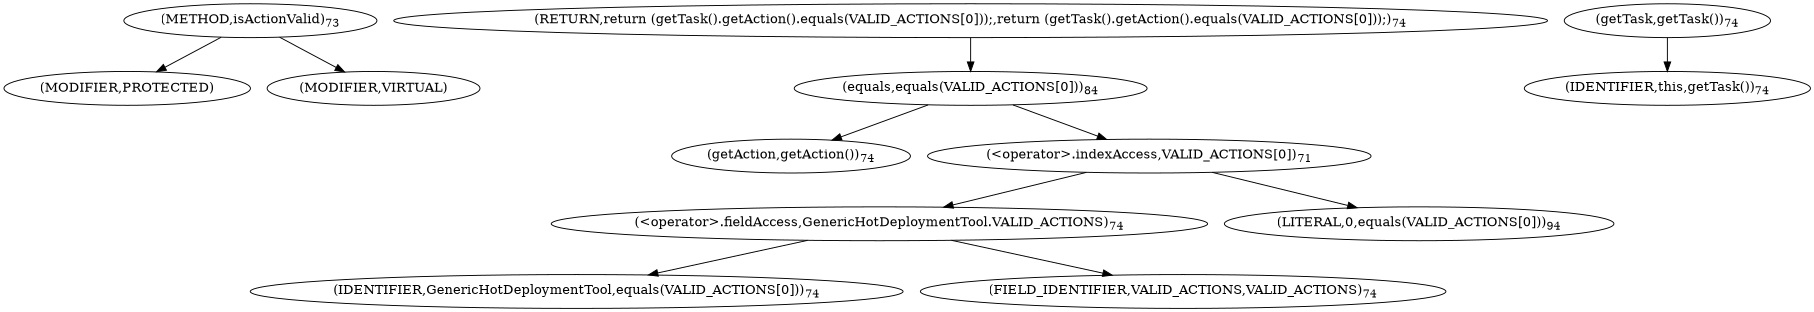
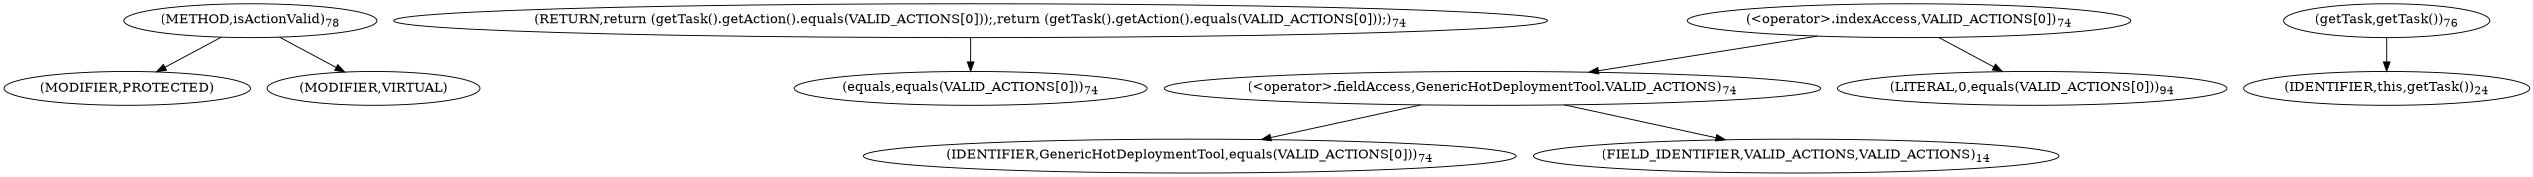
(333, 19) -> (333, 19)
(1732, 19) -> (2451, 19)
(1091, 87) -> (1091, 87)
(1762, 87) -> (2482, 87)
(1055, 121) -> none
(1305, 155) -> (2065, 19)
(791, 156) -> none
(1370, 290) -> (1983, 155)
